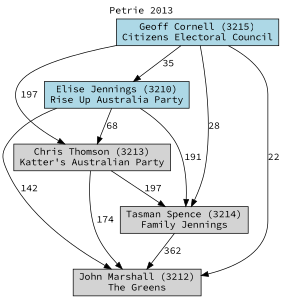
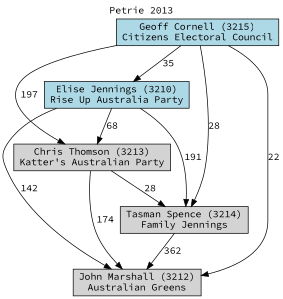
(153, 189) -> (150, 189)
(137, 283) -> (137, 283)
